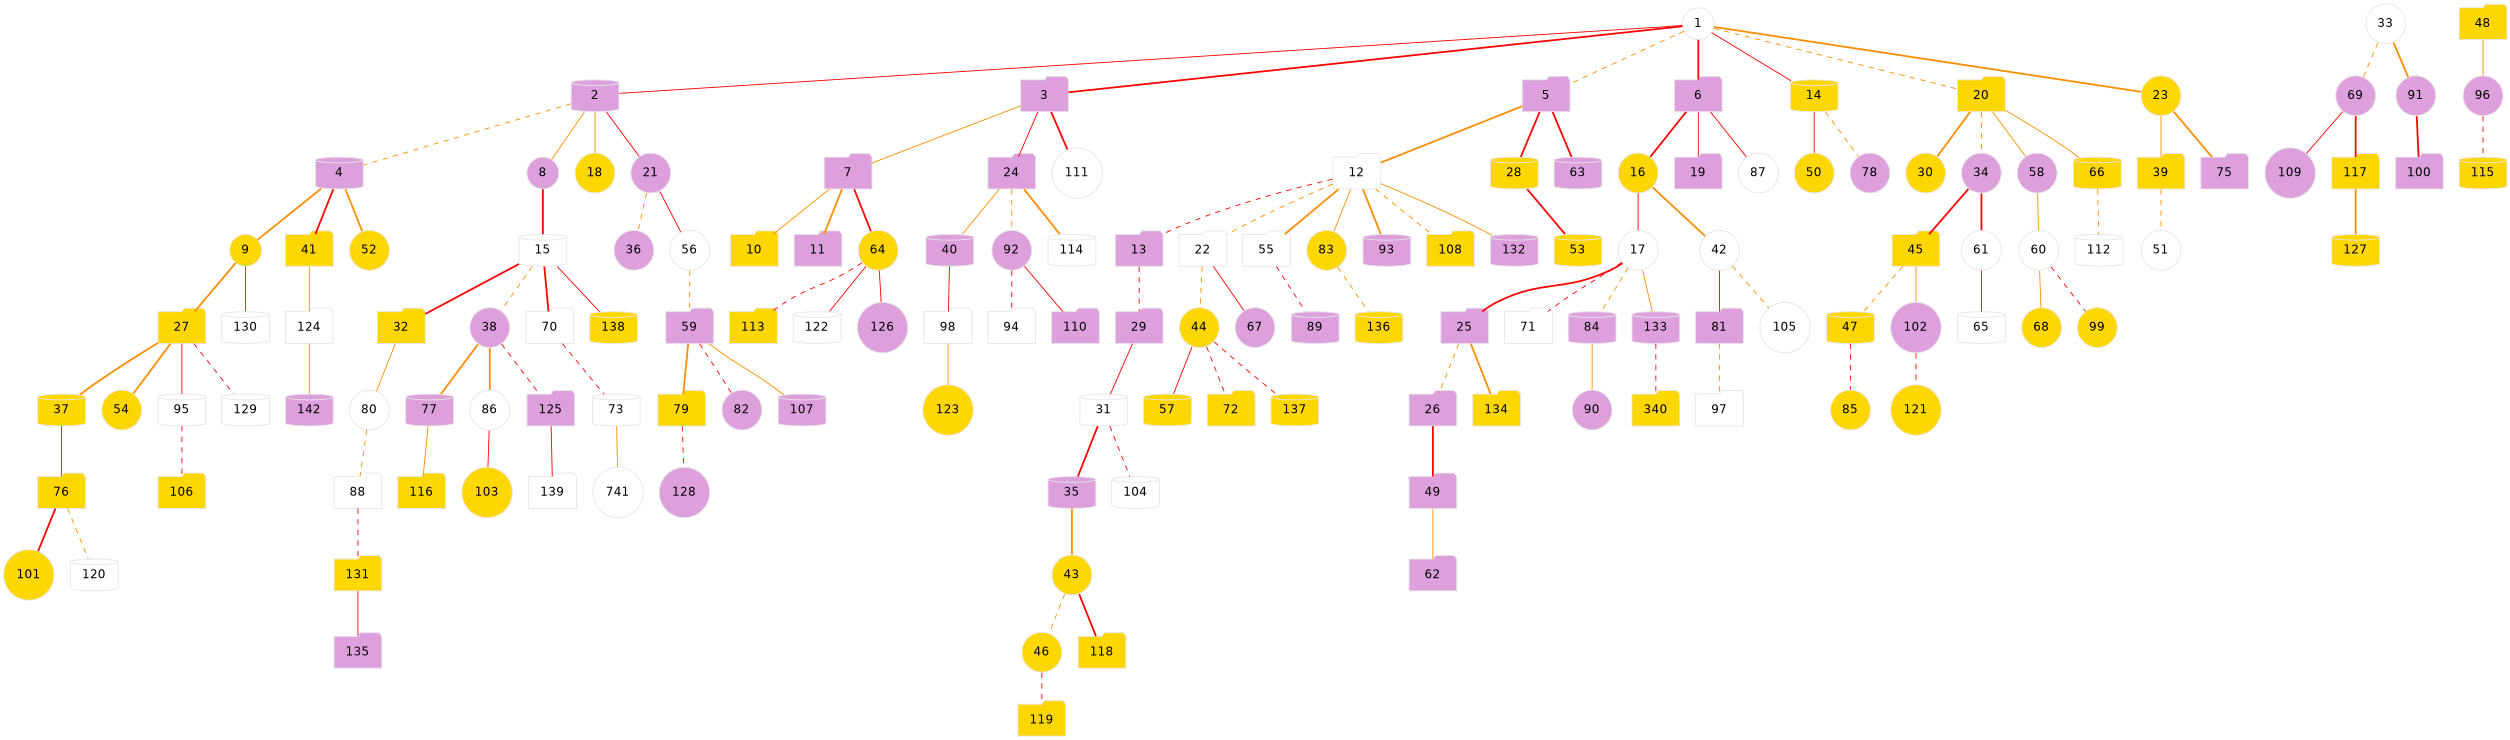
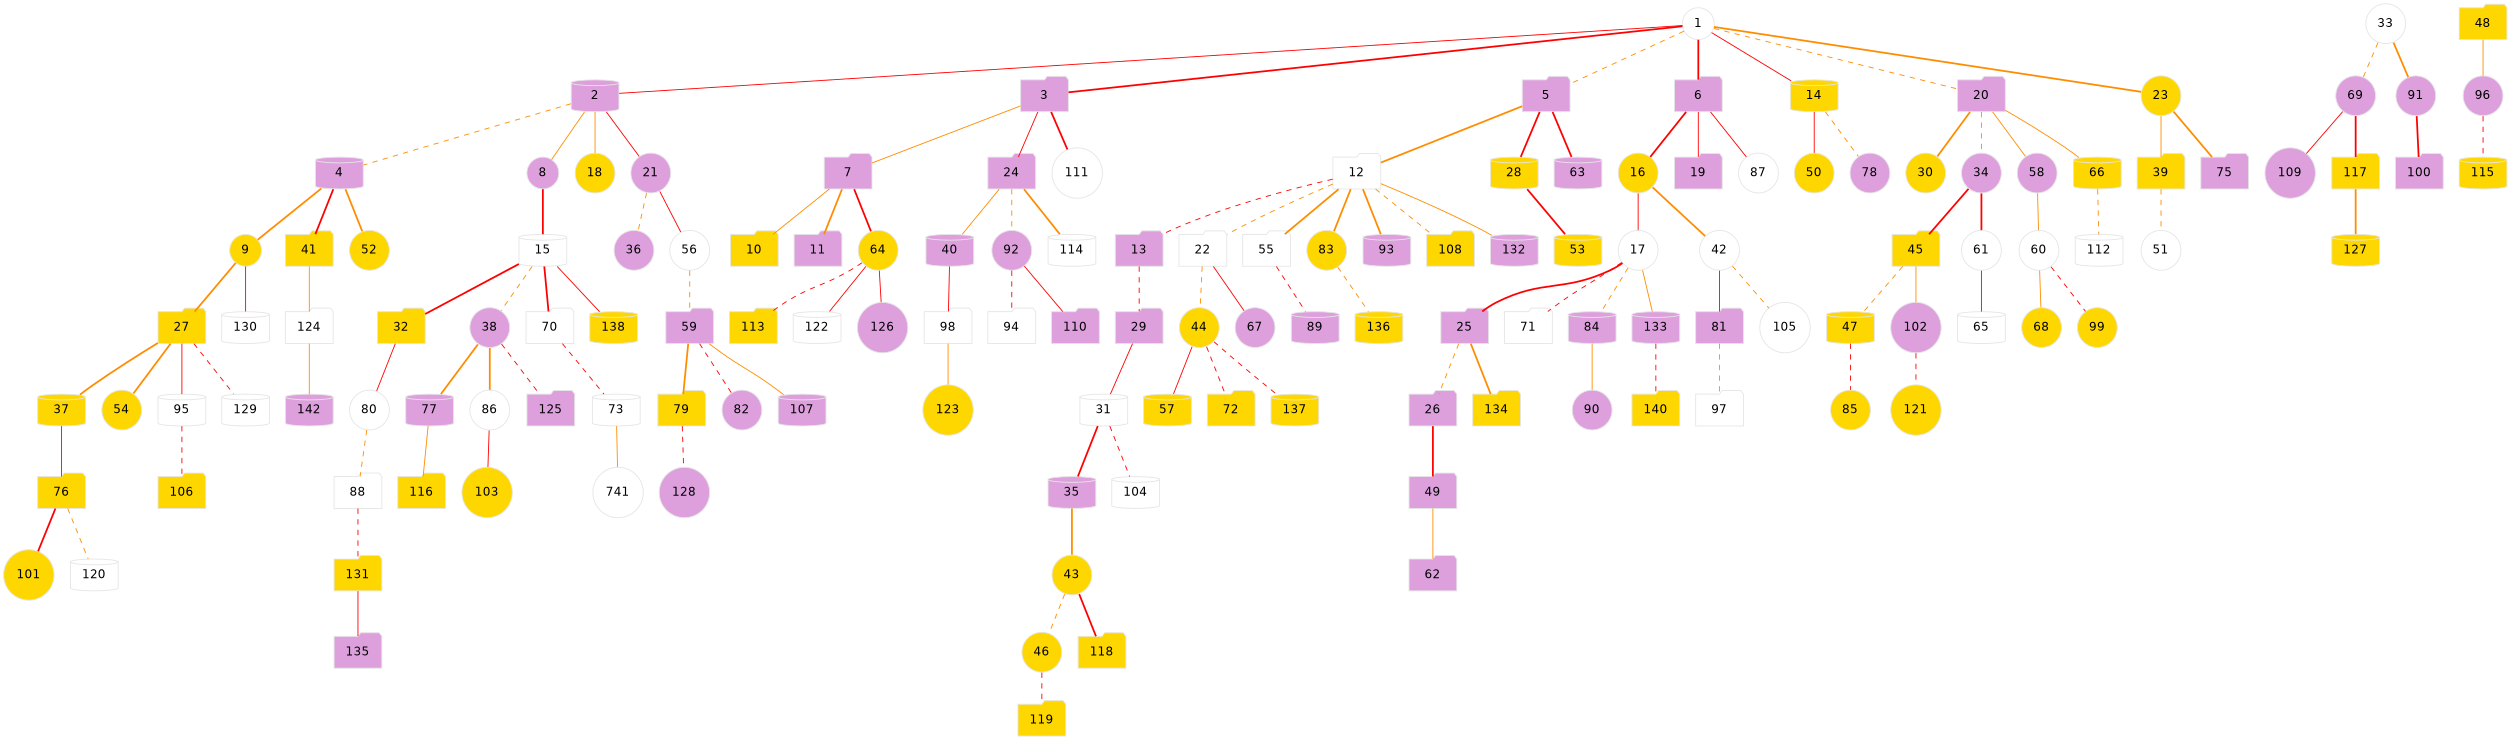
(1981, 96) -> (1981, 96)
(1342, 210) -> (1342, 210)
(386, 367) -> (386, 367)
(1656, 410) -> (1656, 410)
(553, 492) -> none
